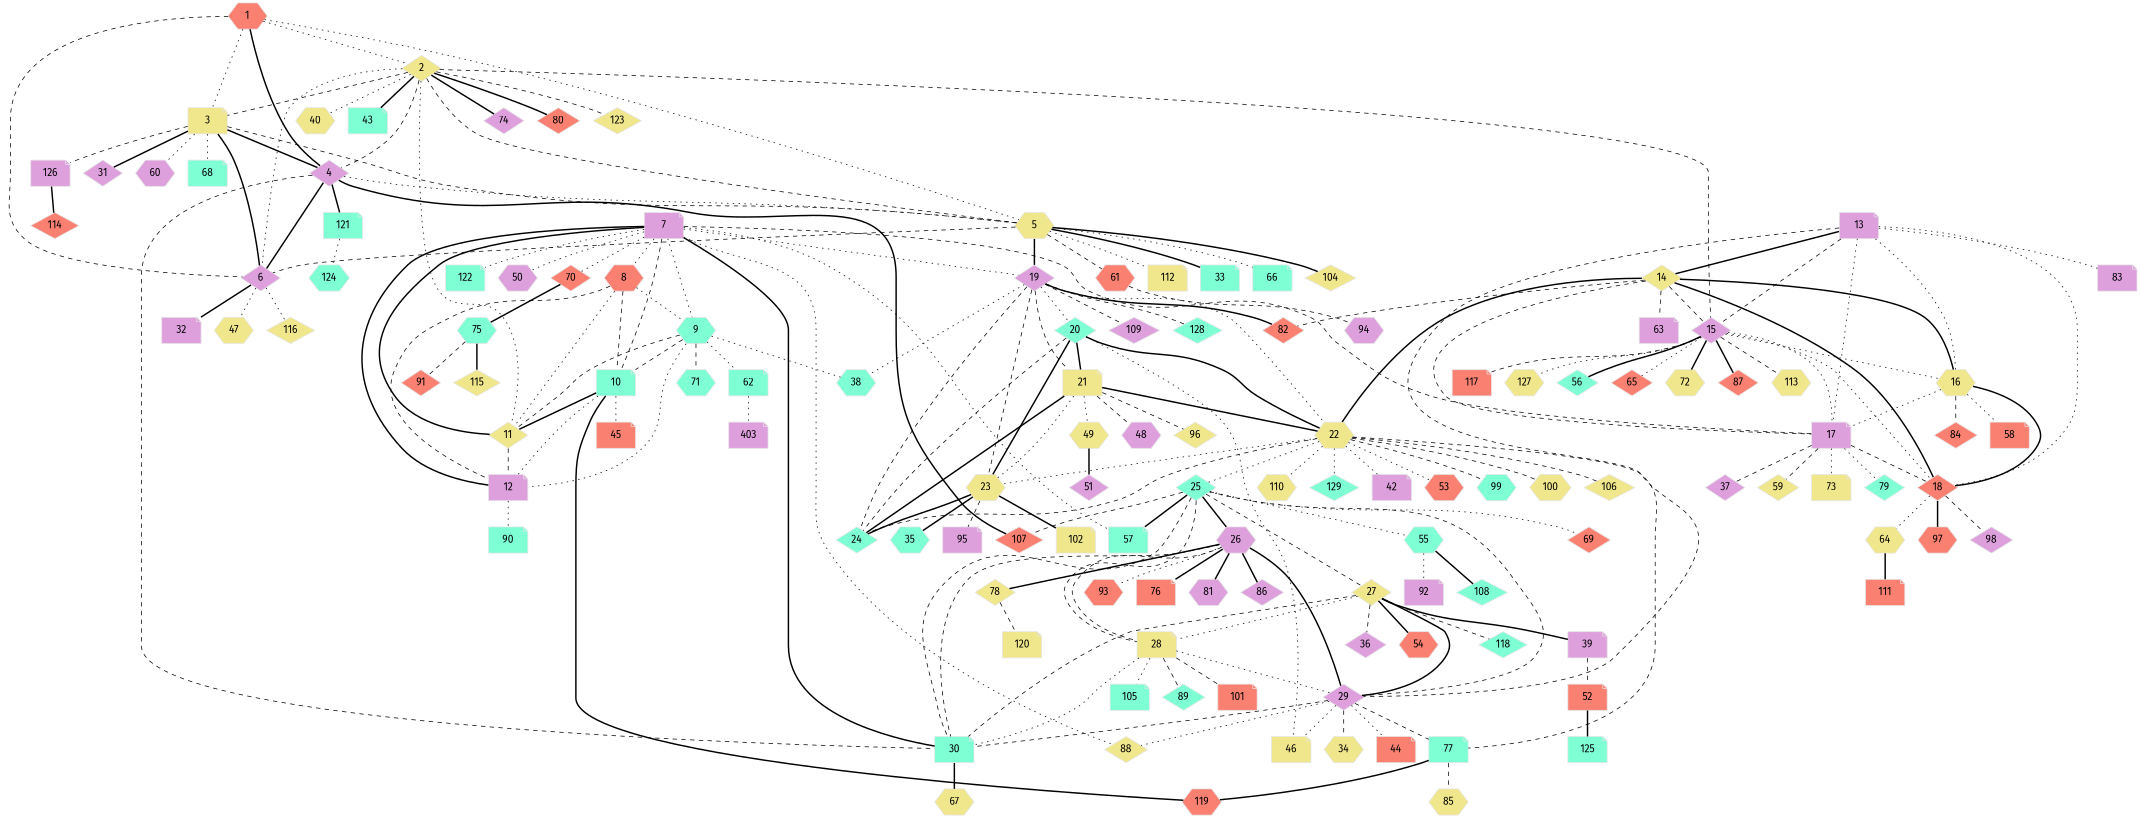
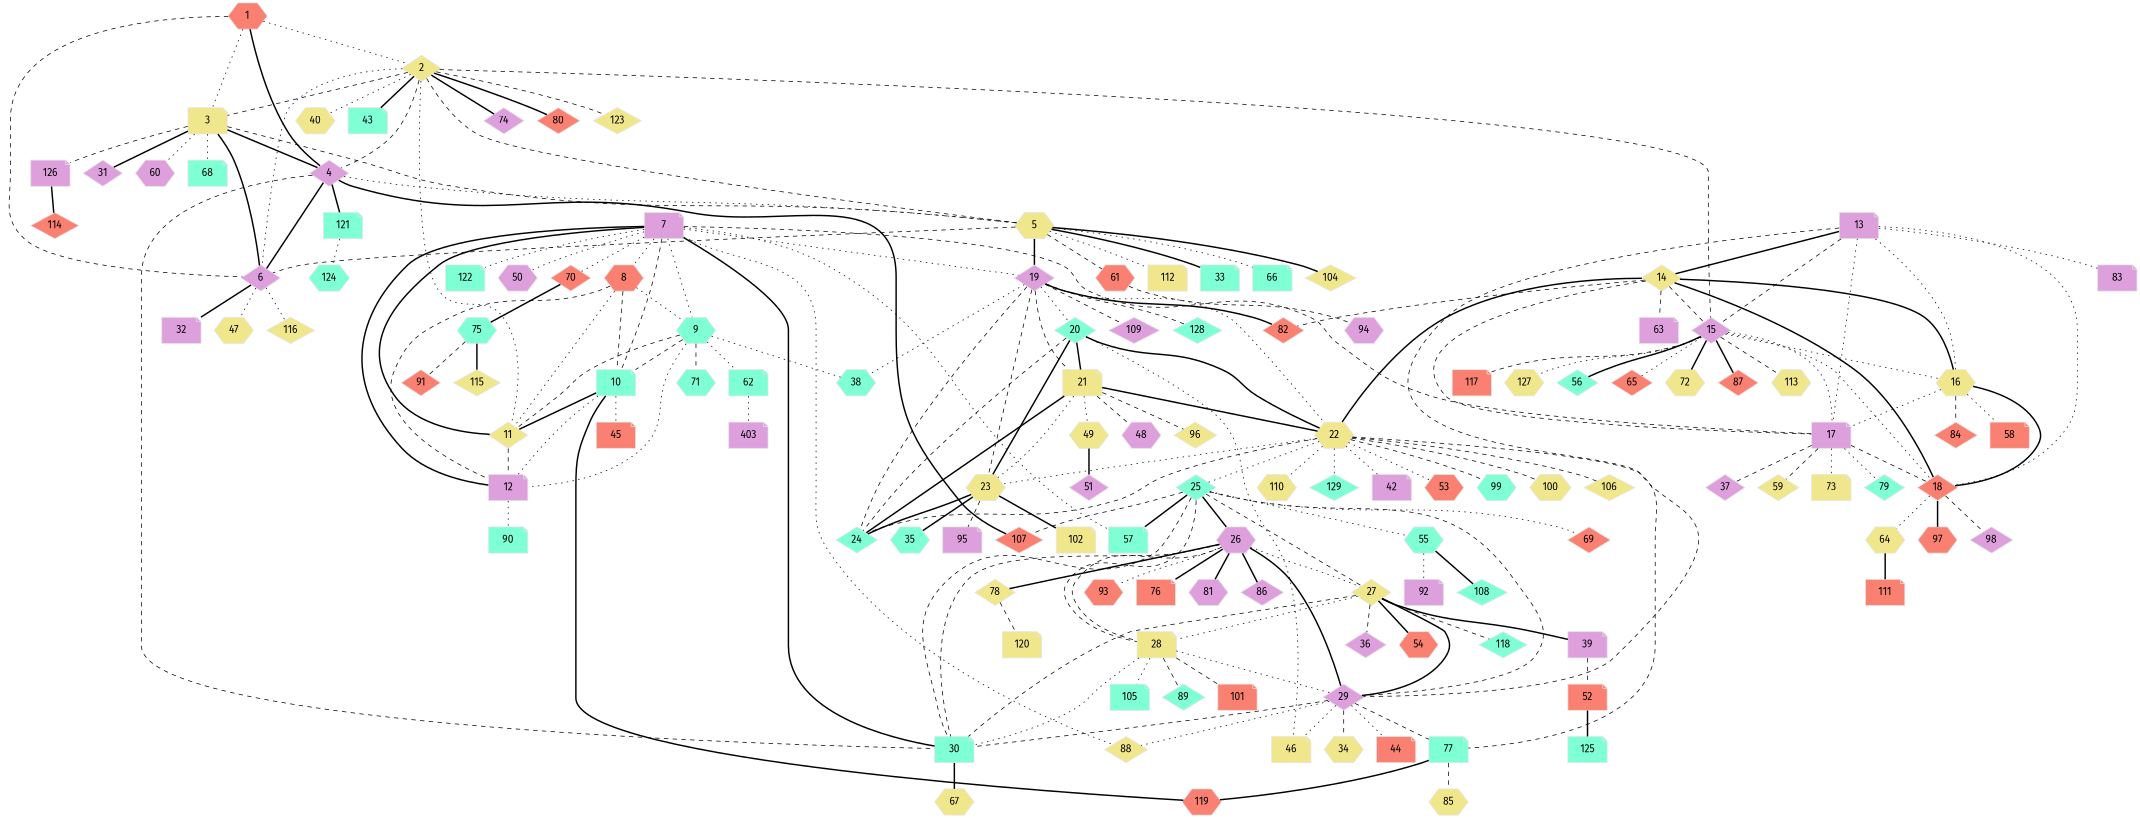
(645, 106) -> none
none -> (1305, 567)
